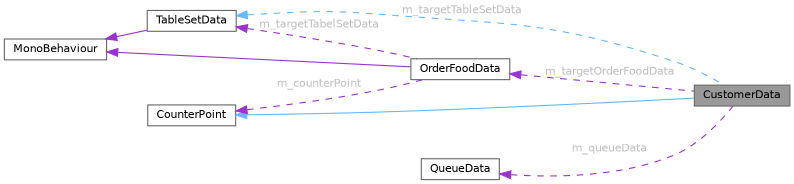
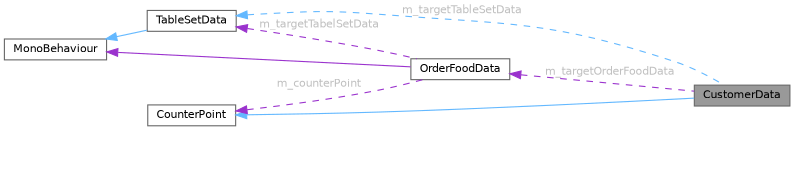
(132, 33) -> (132, 33)
(460, 169) -> none
